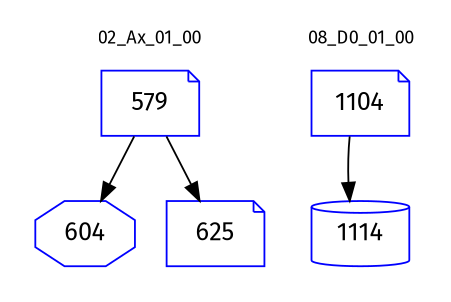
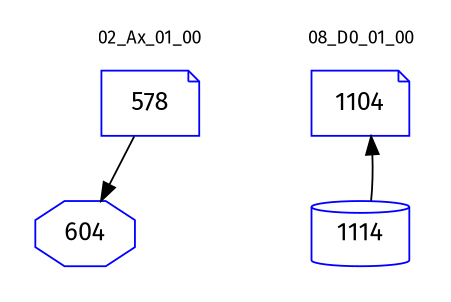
(150, 103) -> (150, 103)
(348, 160) -> (373, 178)
(216, 234) -> none
